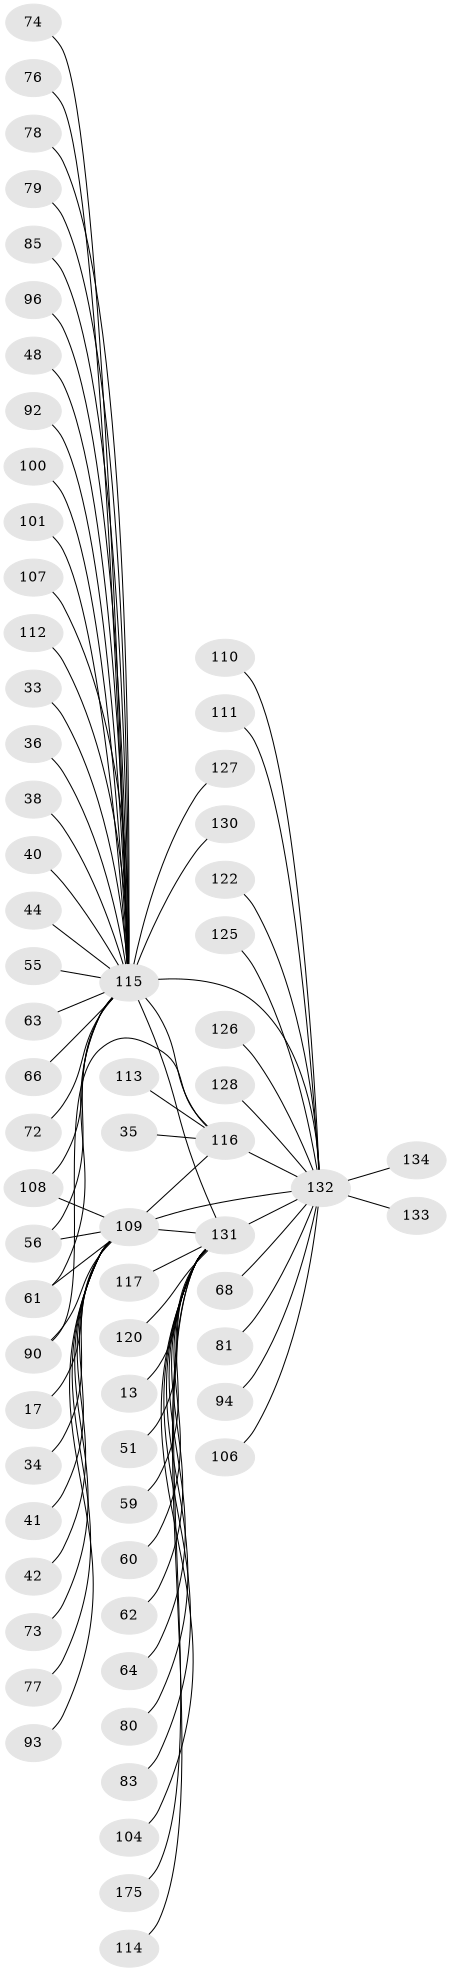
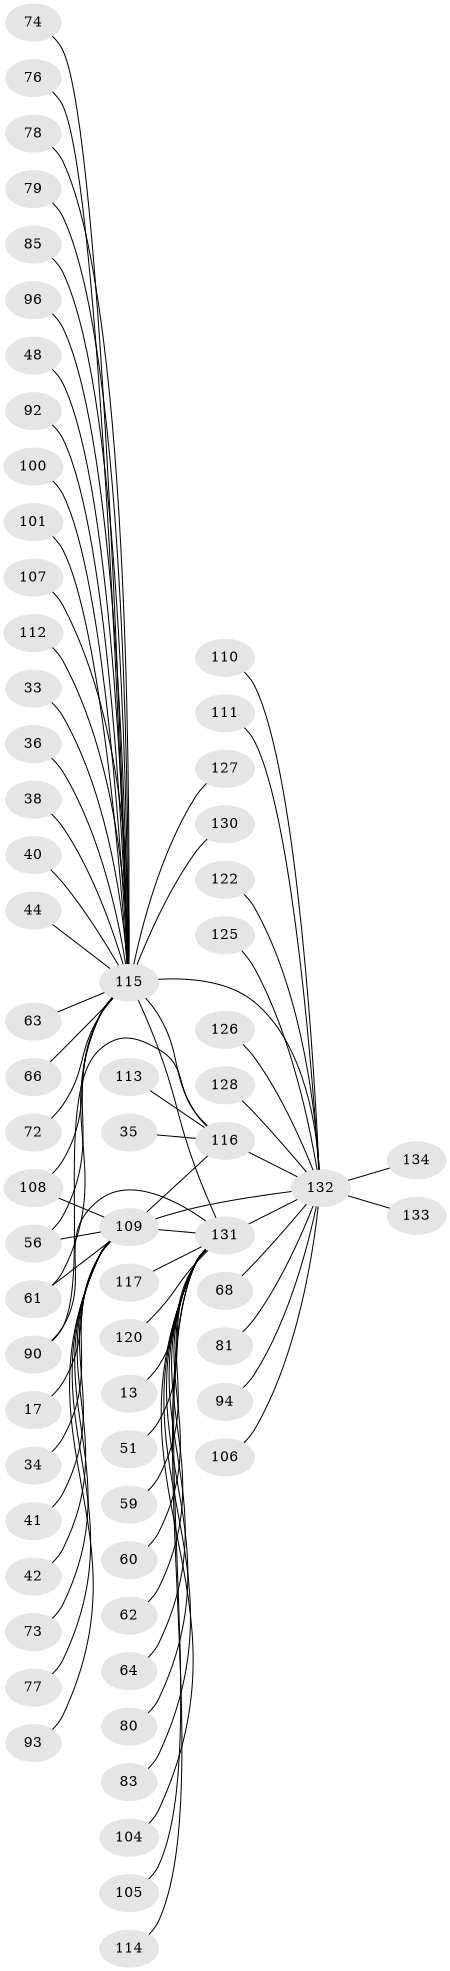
(34, 966) -> none
(81, 1291) -> (95, 1204)
(129, 1893) -> (129, 1893)
